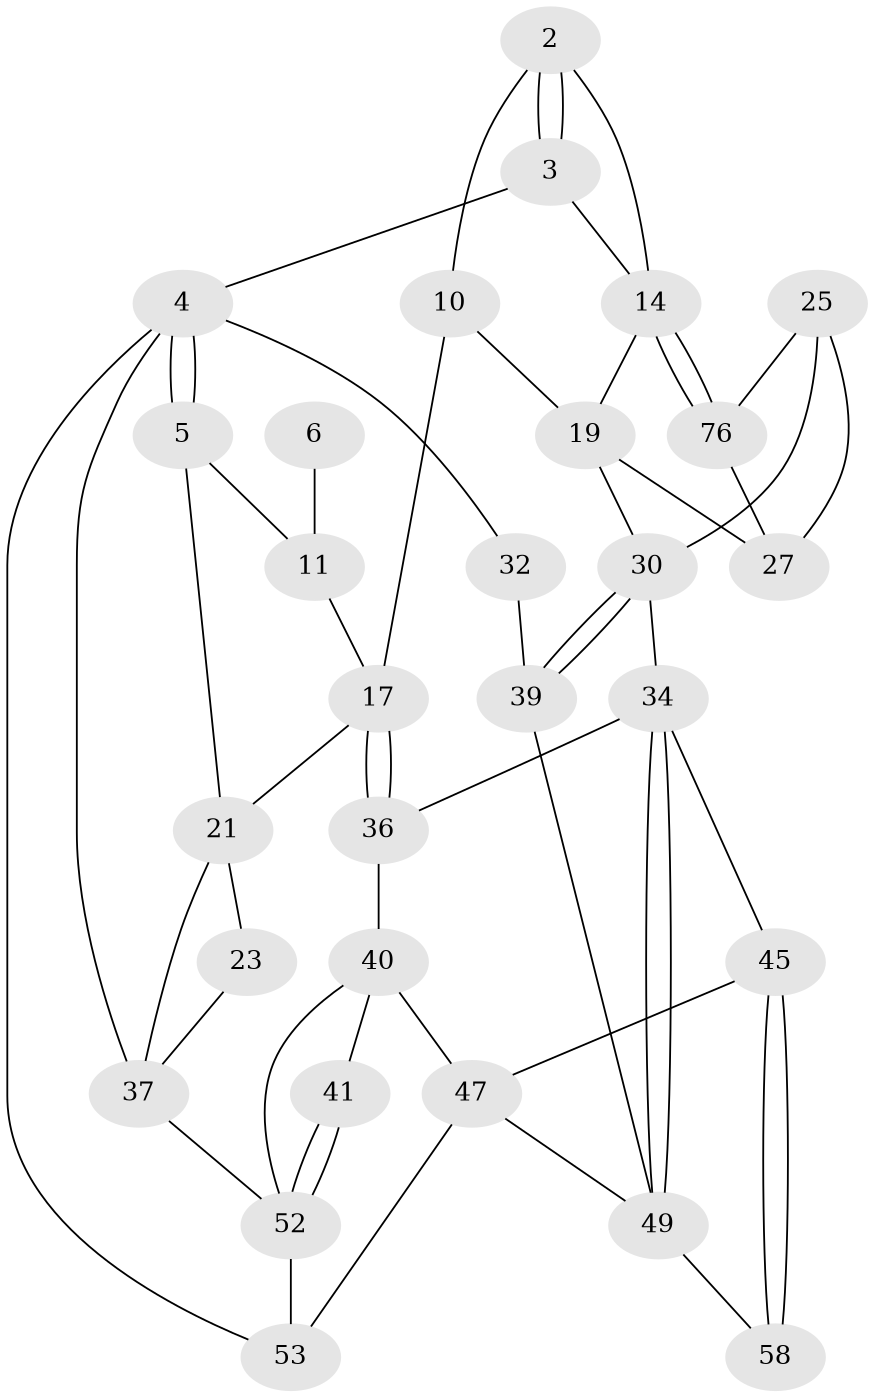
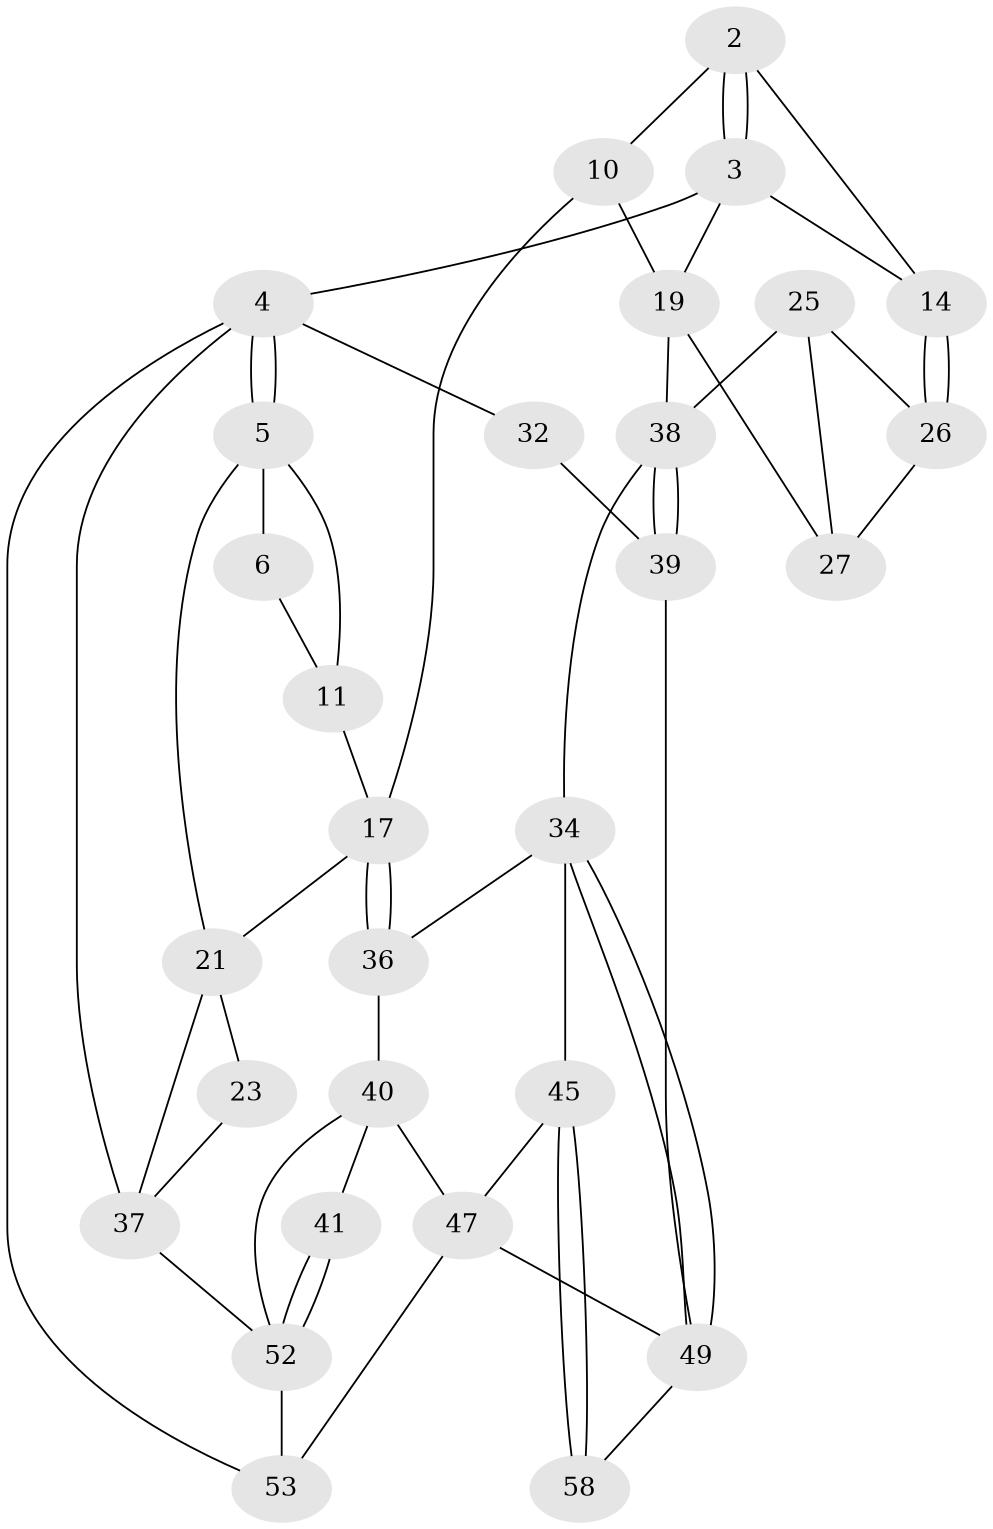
(618, 370) -> (702, 238)
(717, 435) -> (937, 435)
none -> (263, 501)
(648, 567) -> (666, 435)
